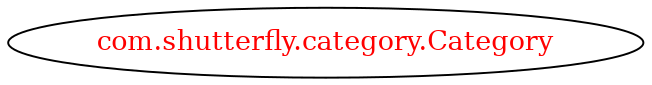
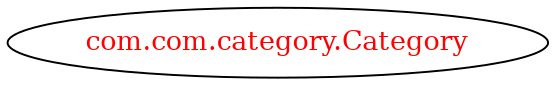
(326, 43) -> (278, 43)
